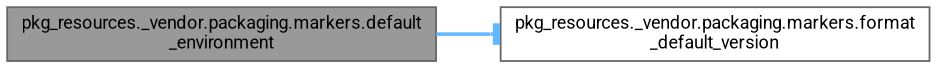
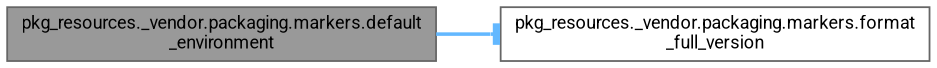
(715, 34) -> (715, 34)
